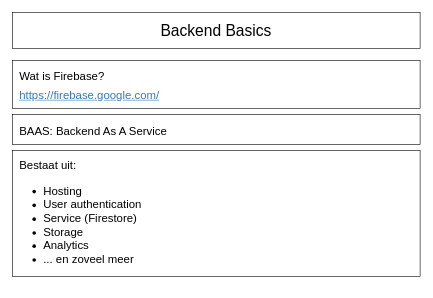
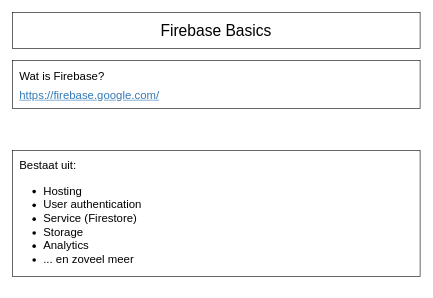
(216, 30) -> (216, 30)
(216, 129) -> none
